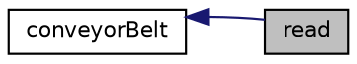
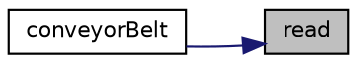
(237, 18) -> (215, 46)
